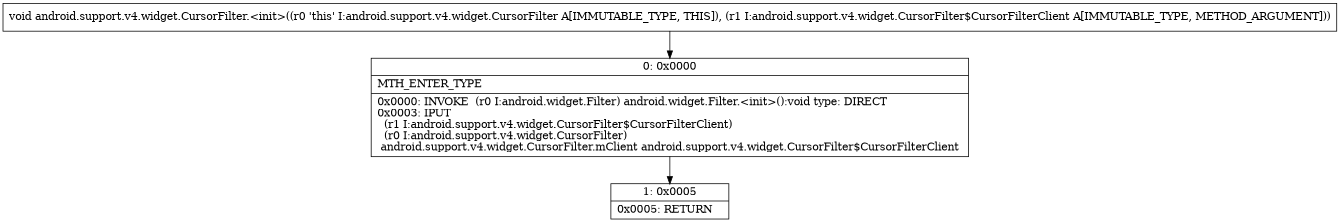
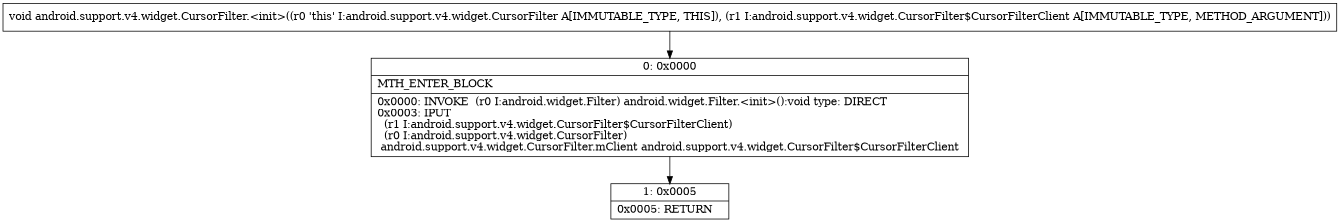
(430, 84) -> (435, 84)
